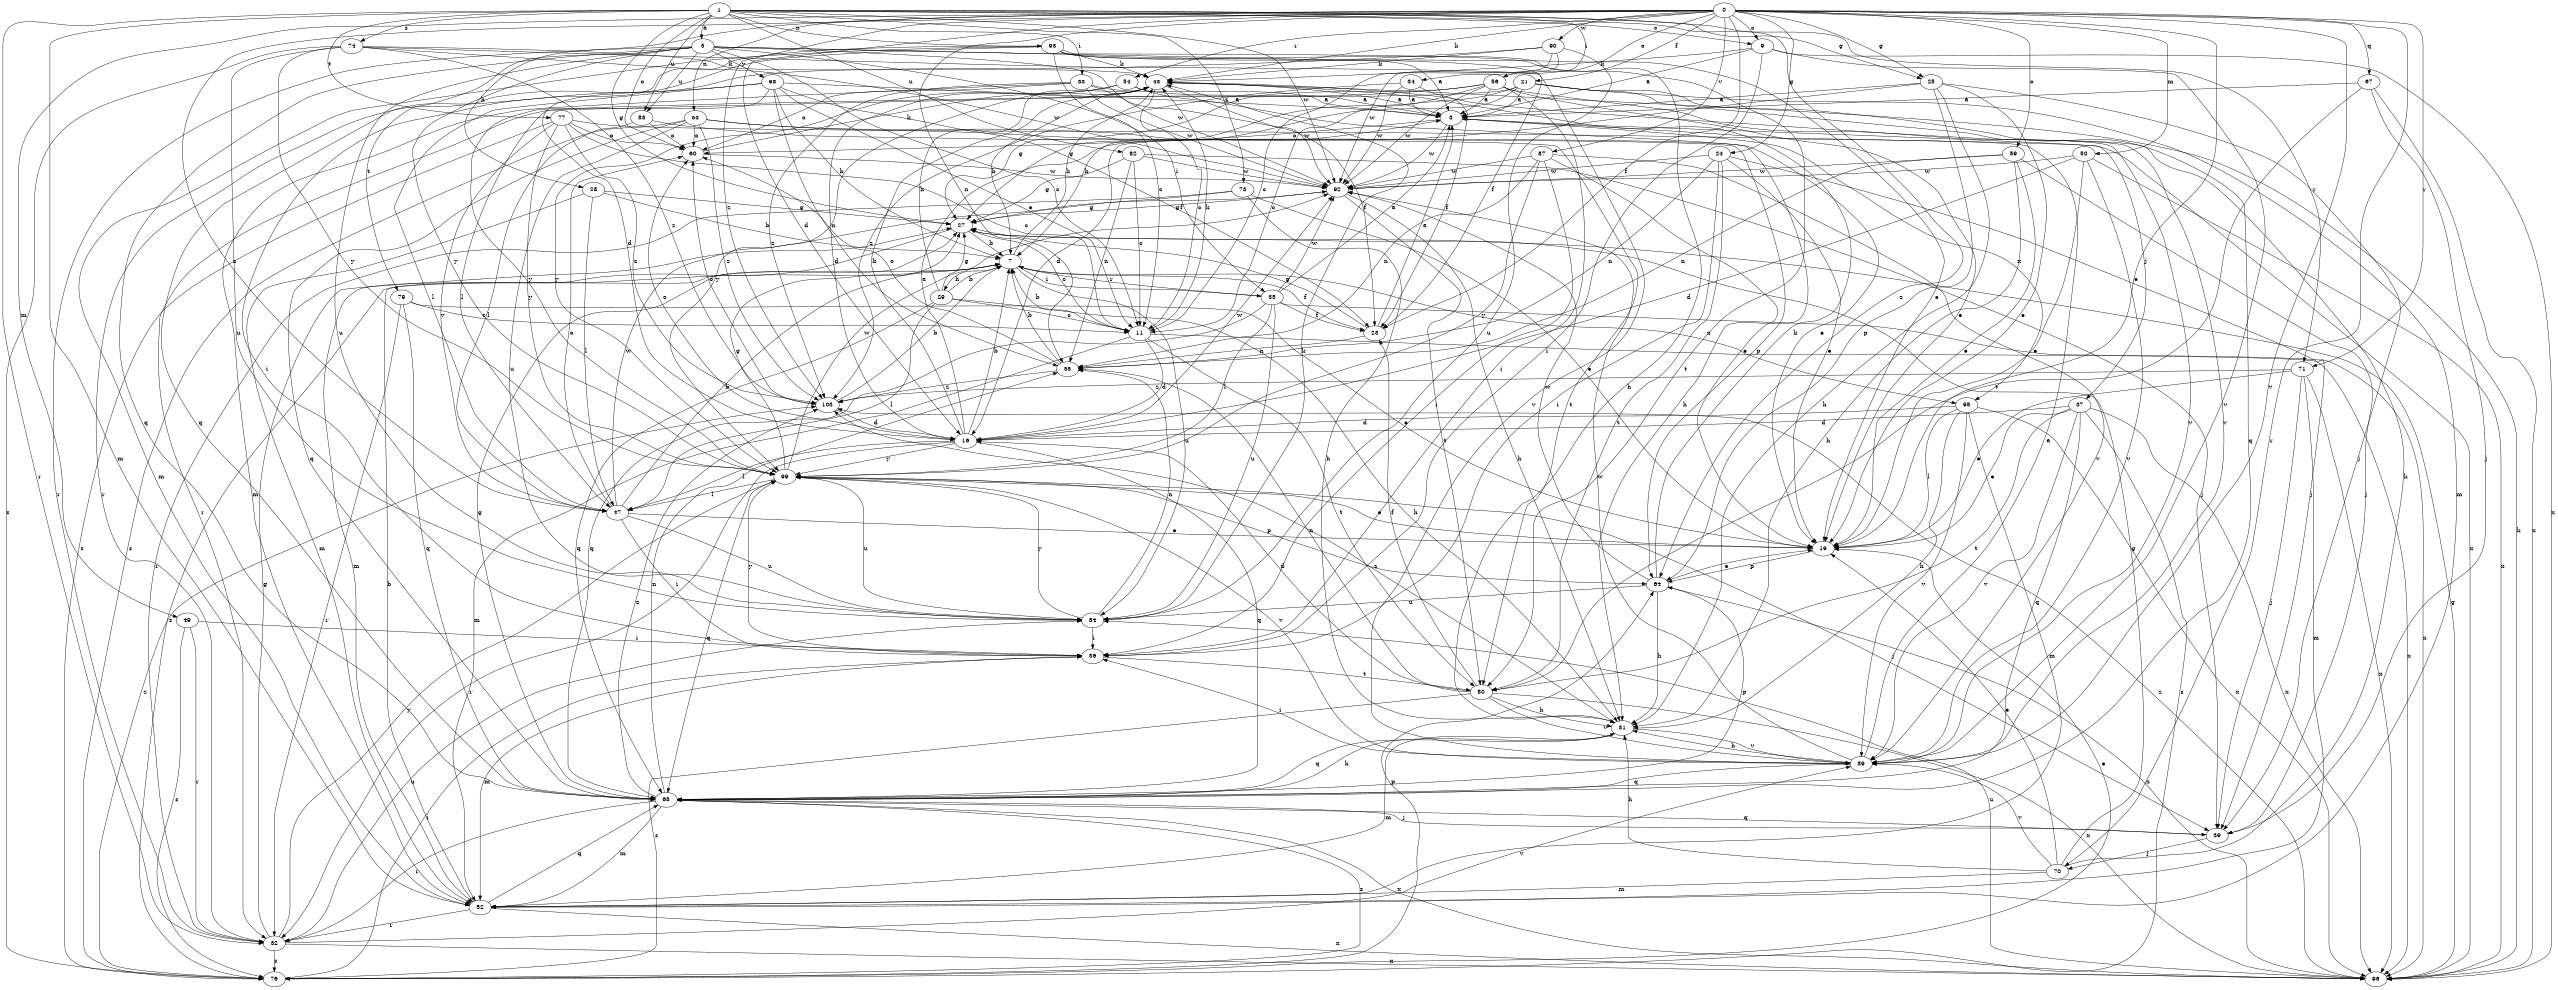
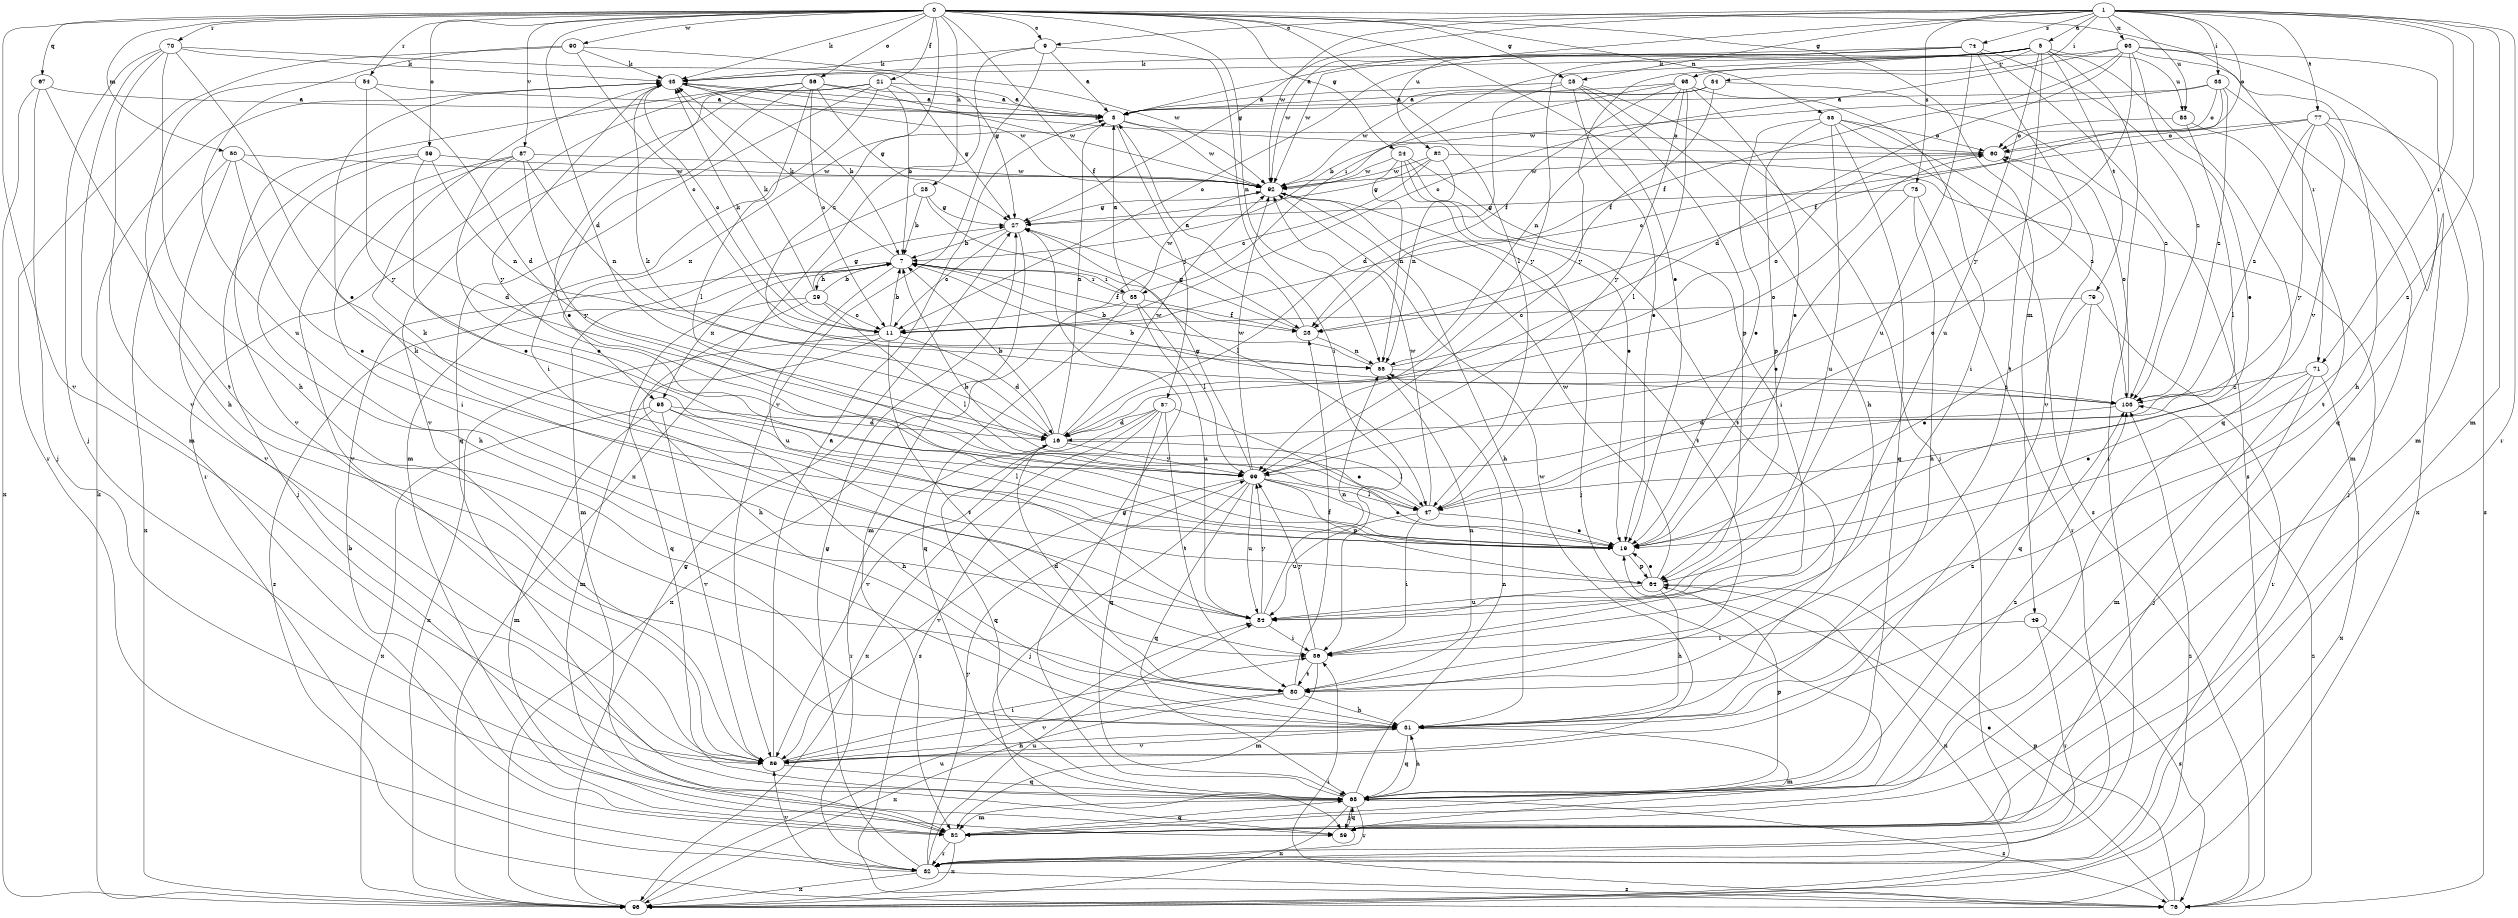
(976, 186) -> (1791, 328)
(235, 262) -> (1519, 262)
none -> (1766, 359)
(794, 764) -> none
(2139, 853) -> (454, 706)
